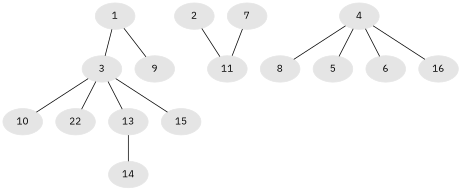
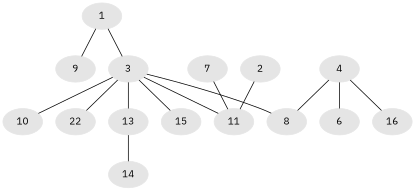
(333, 69) -> none
none -> (210, 92)
none -> (181, 95)
